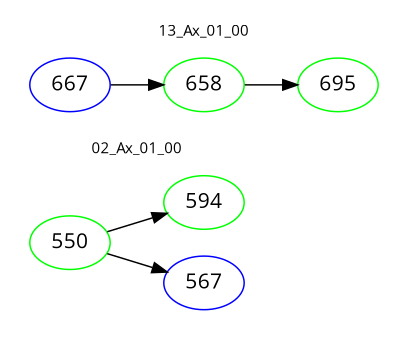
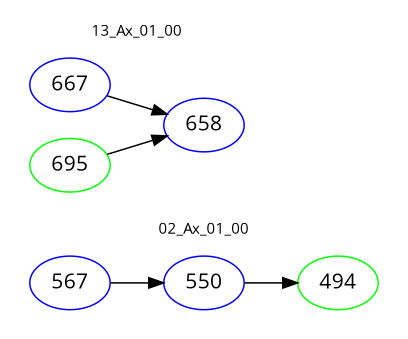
(204, 85) -> (204, 125)
(264, 85) -> (130, 147)
(204, 202) -> (338, 283)
(70, 243) -> (204, 283)
(130, 261) -> (130, 283)
